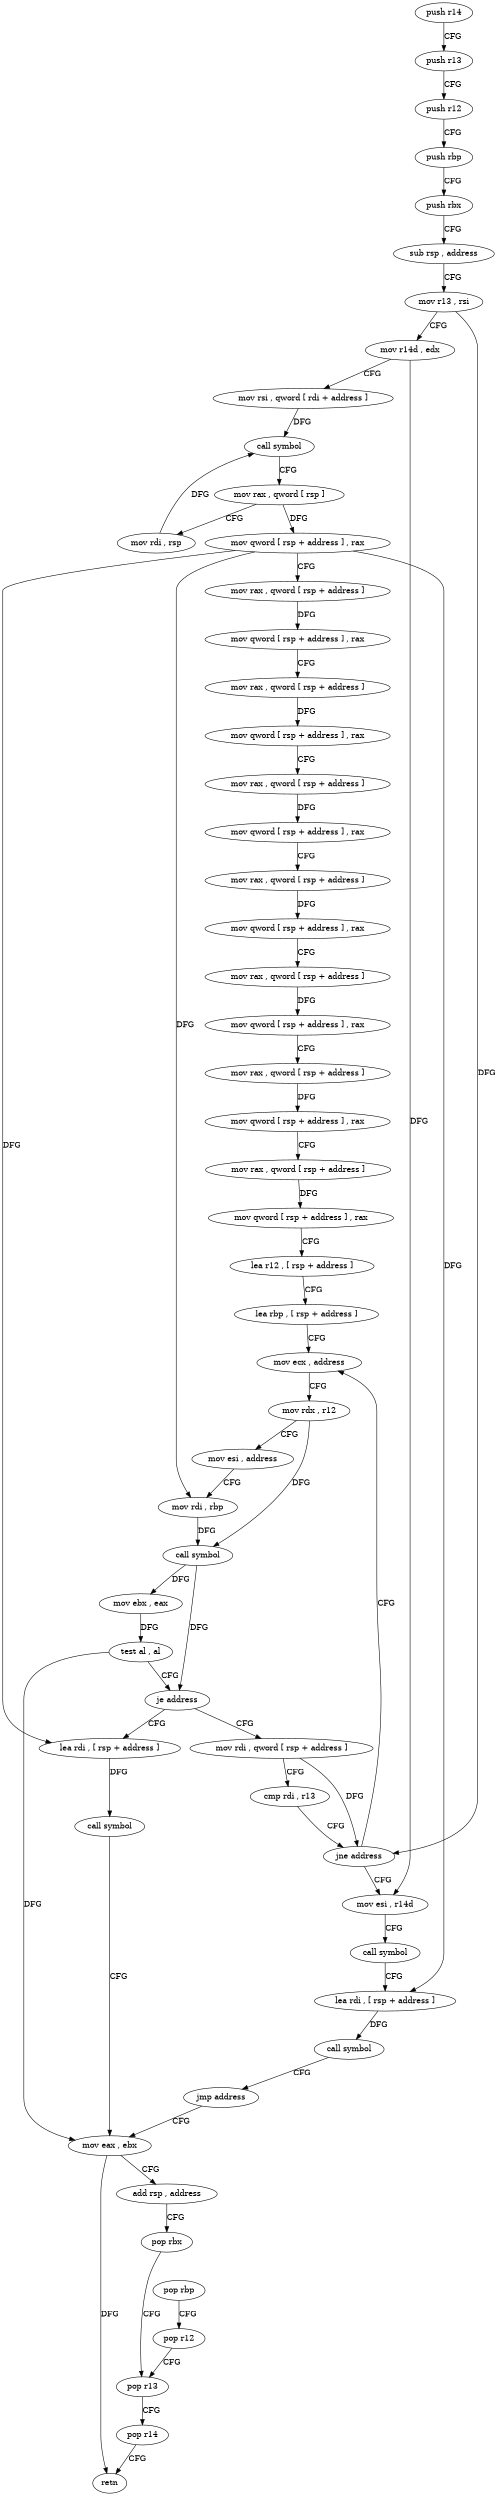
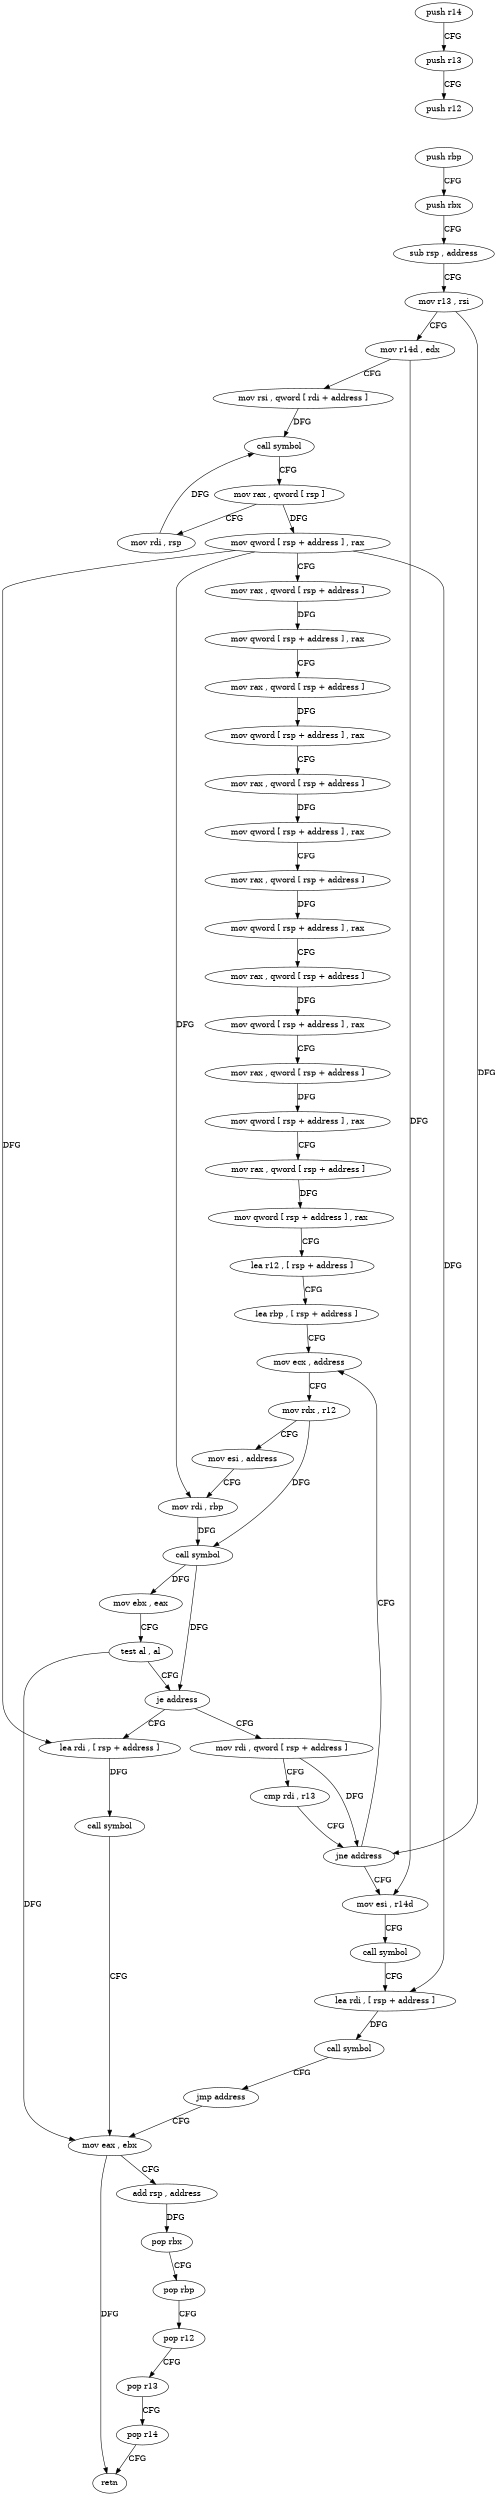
(444, 131) -> none
(150, 1628) -> (150, 1628)
(176, 2218) -> (176, 2218)
(143, 2310) -> (172, 2263)
